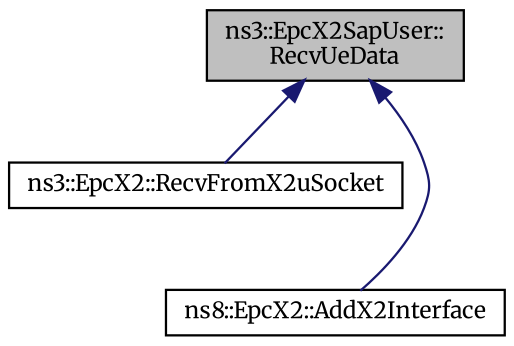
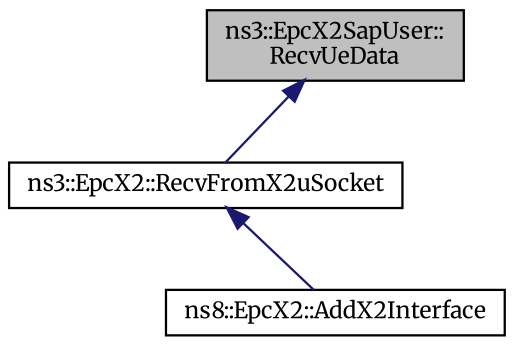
(427, 200) -> (279, 257)
